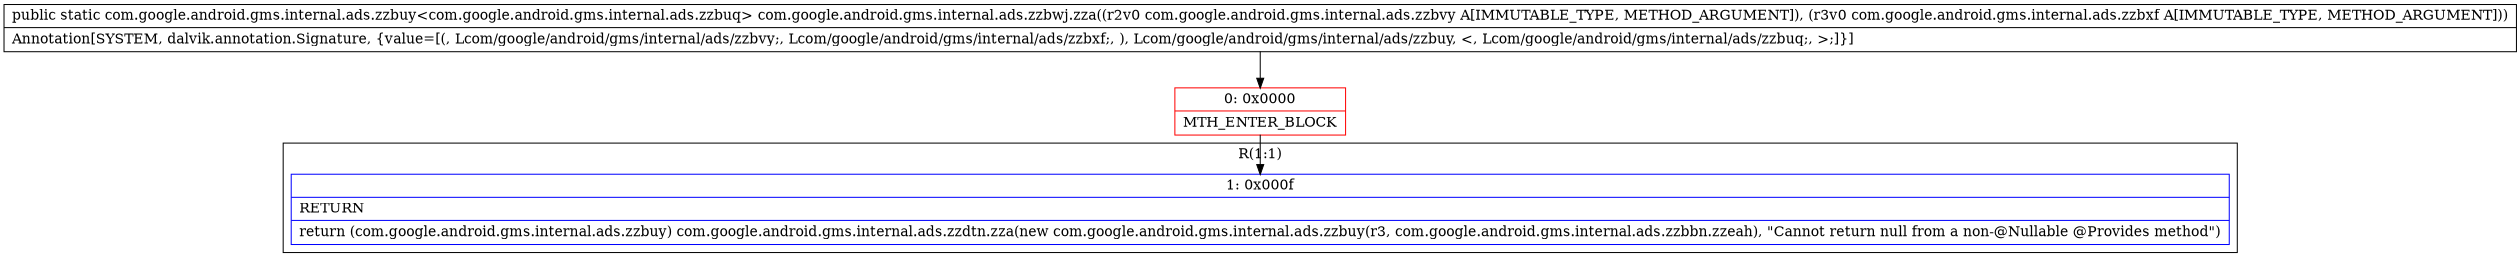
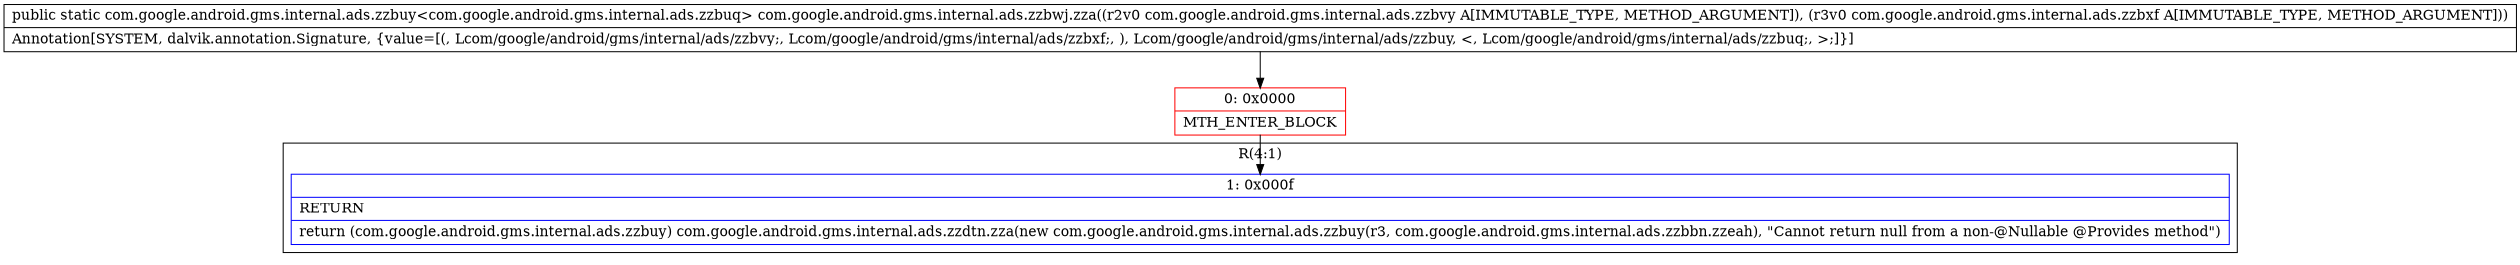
(1260, 155) -> (1260, 155)
